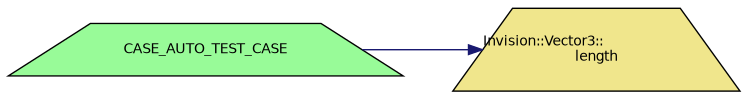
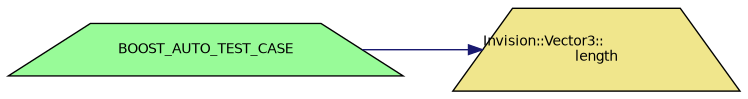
(206, 50) -> (206, 50)
